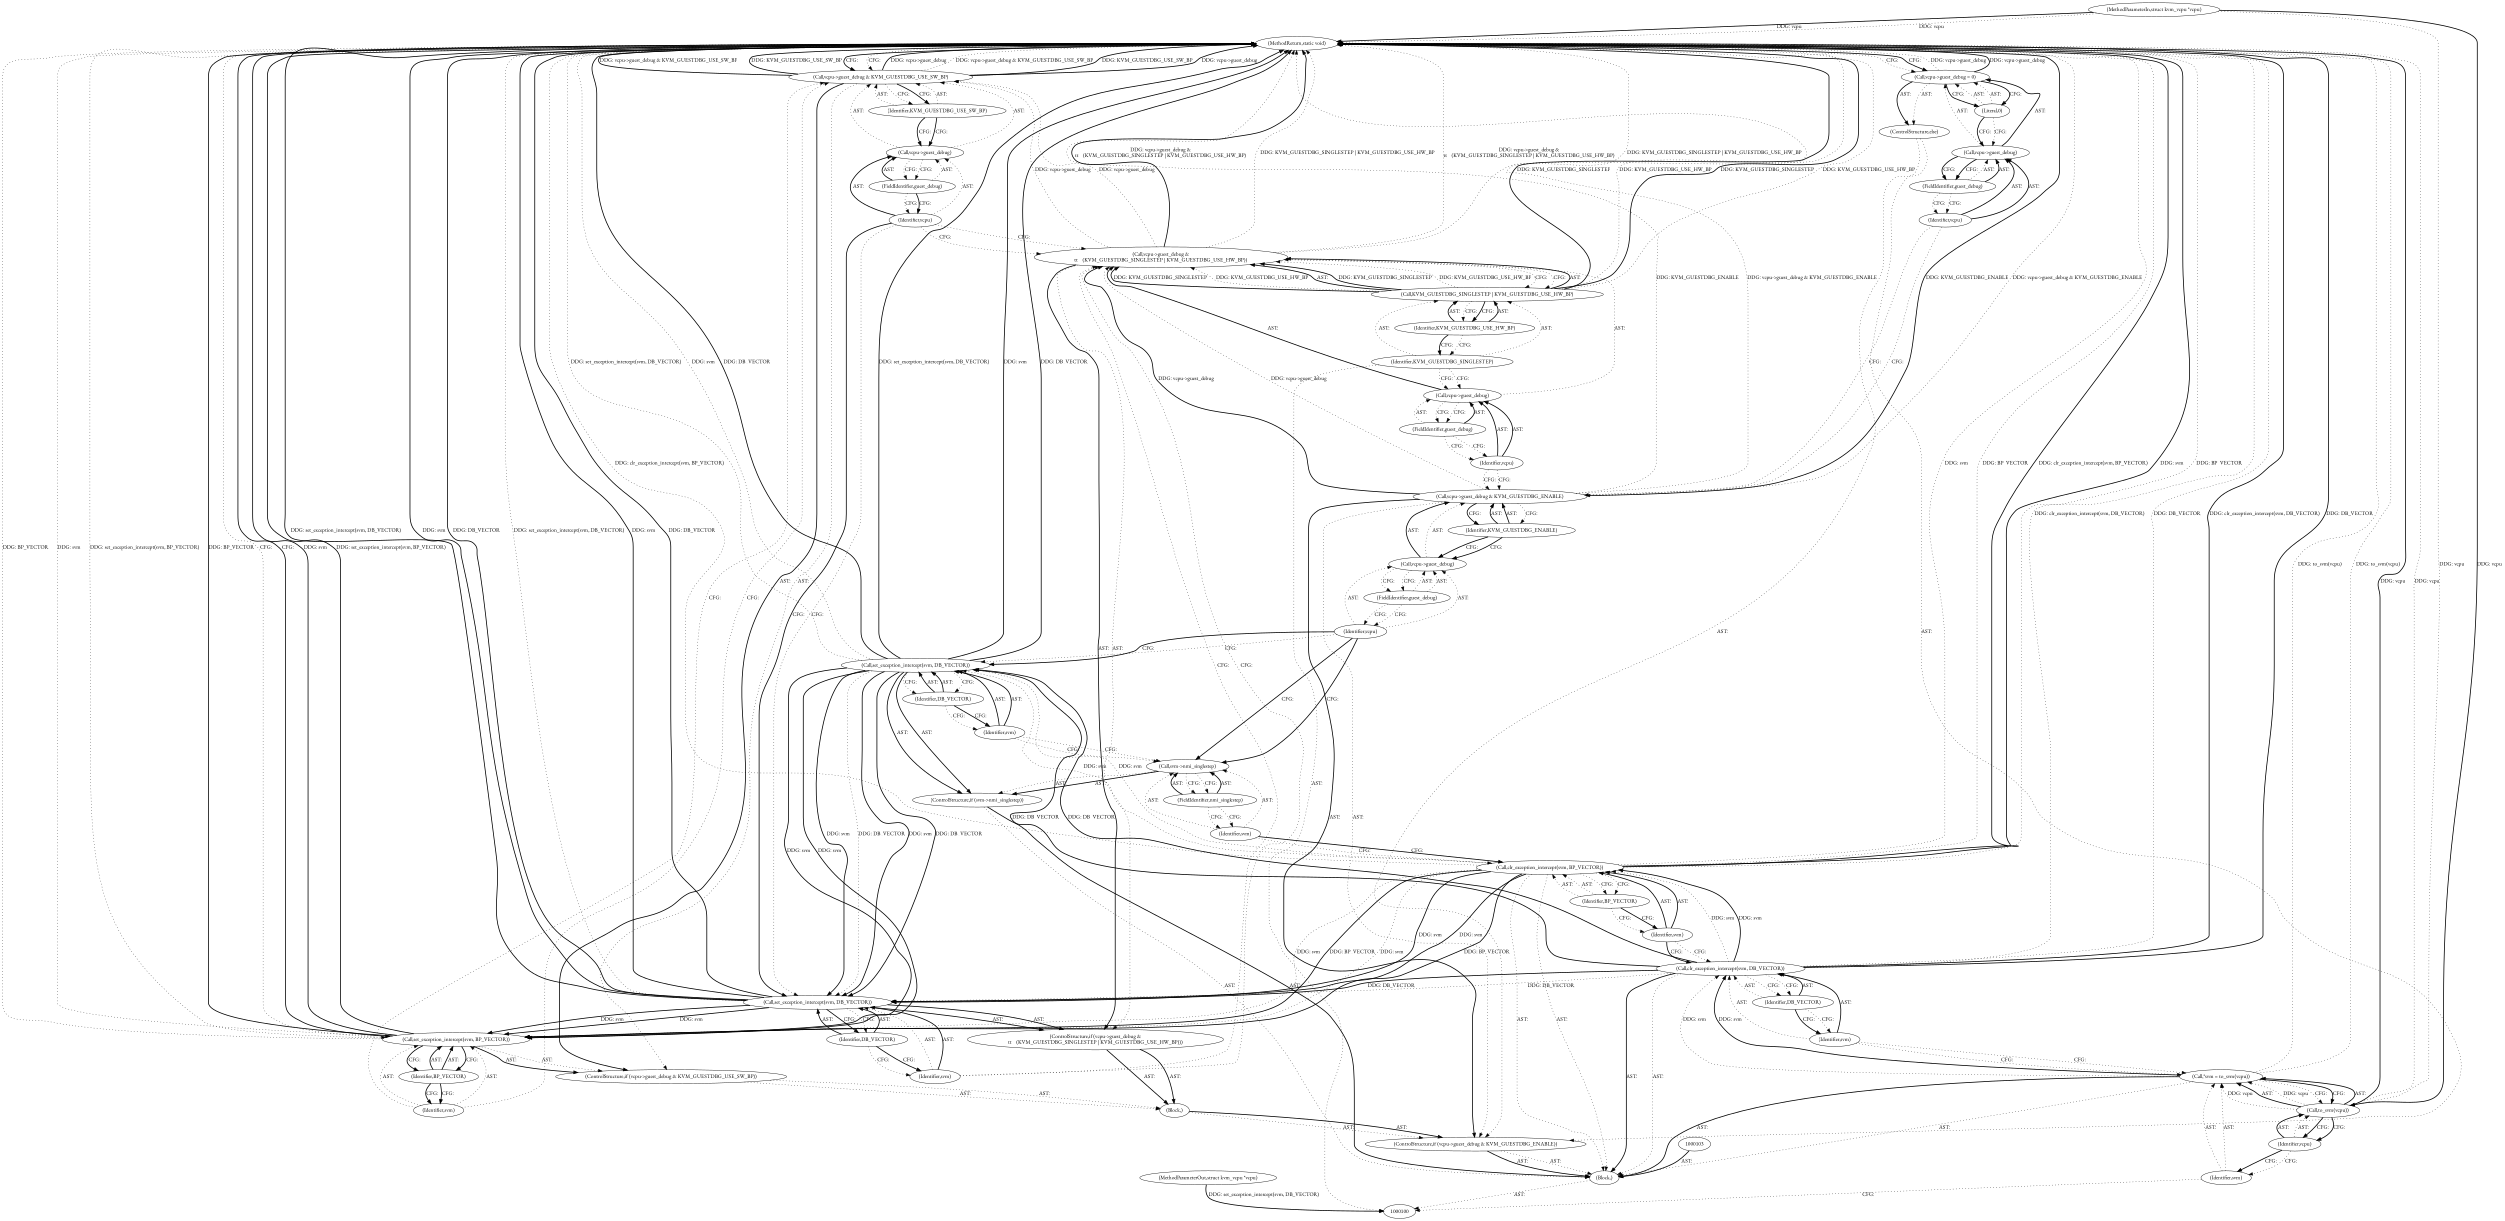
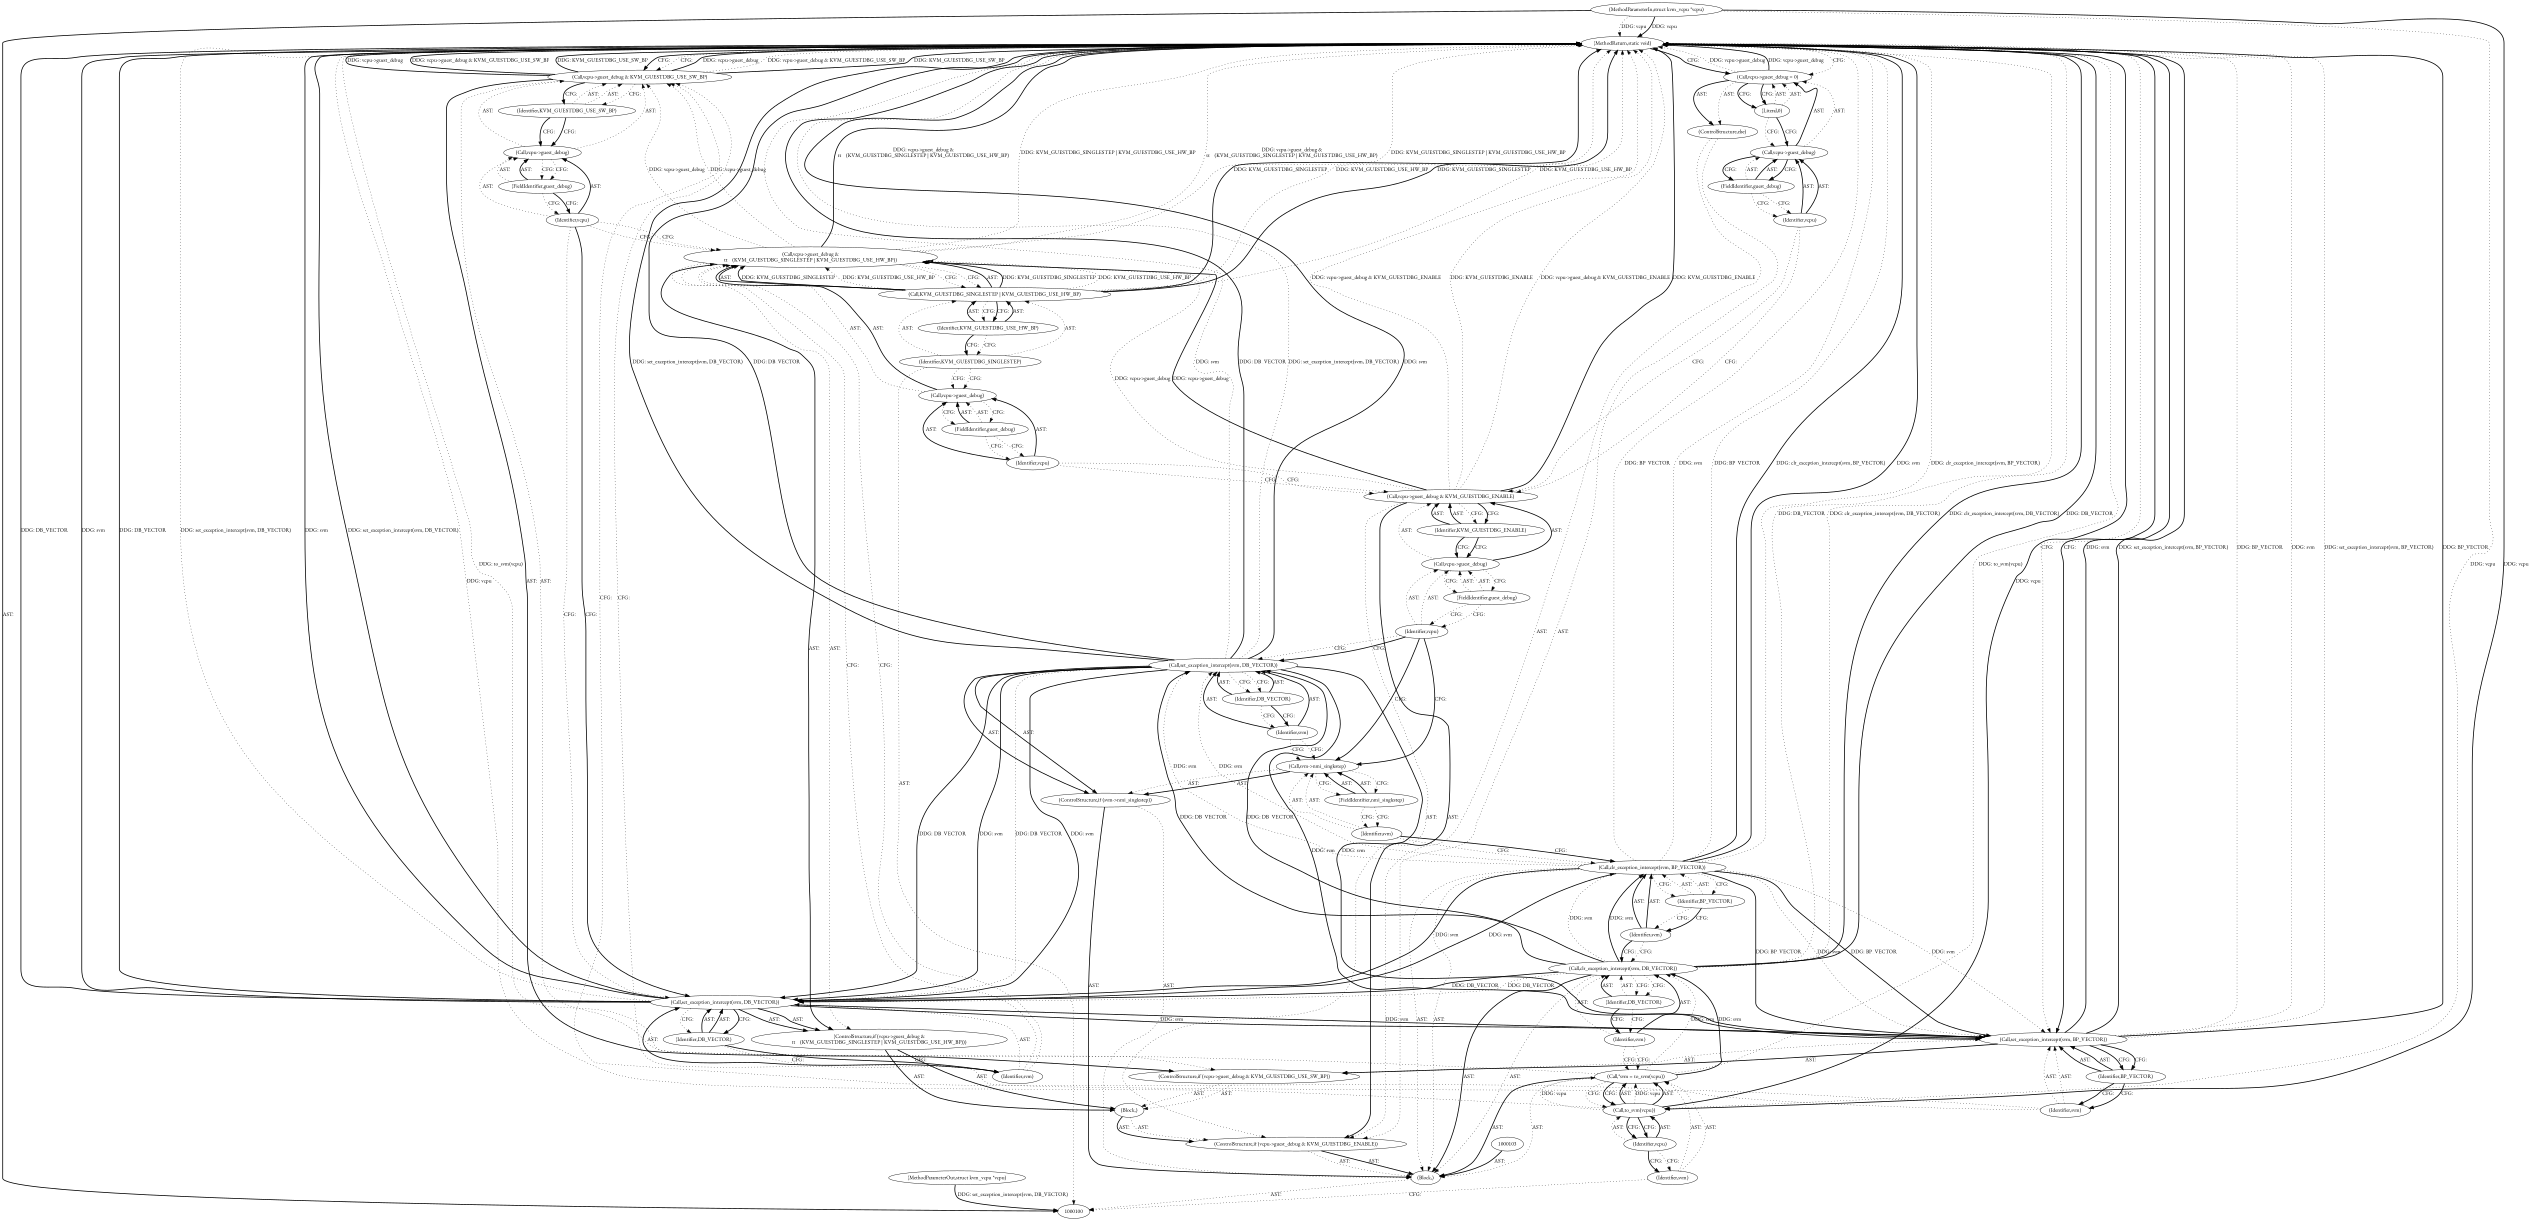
none -> (3, 342)
